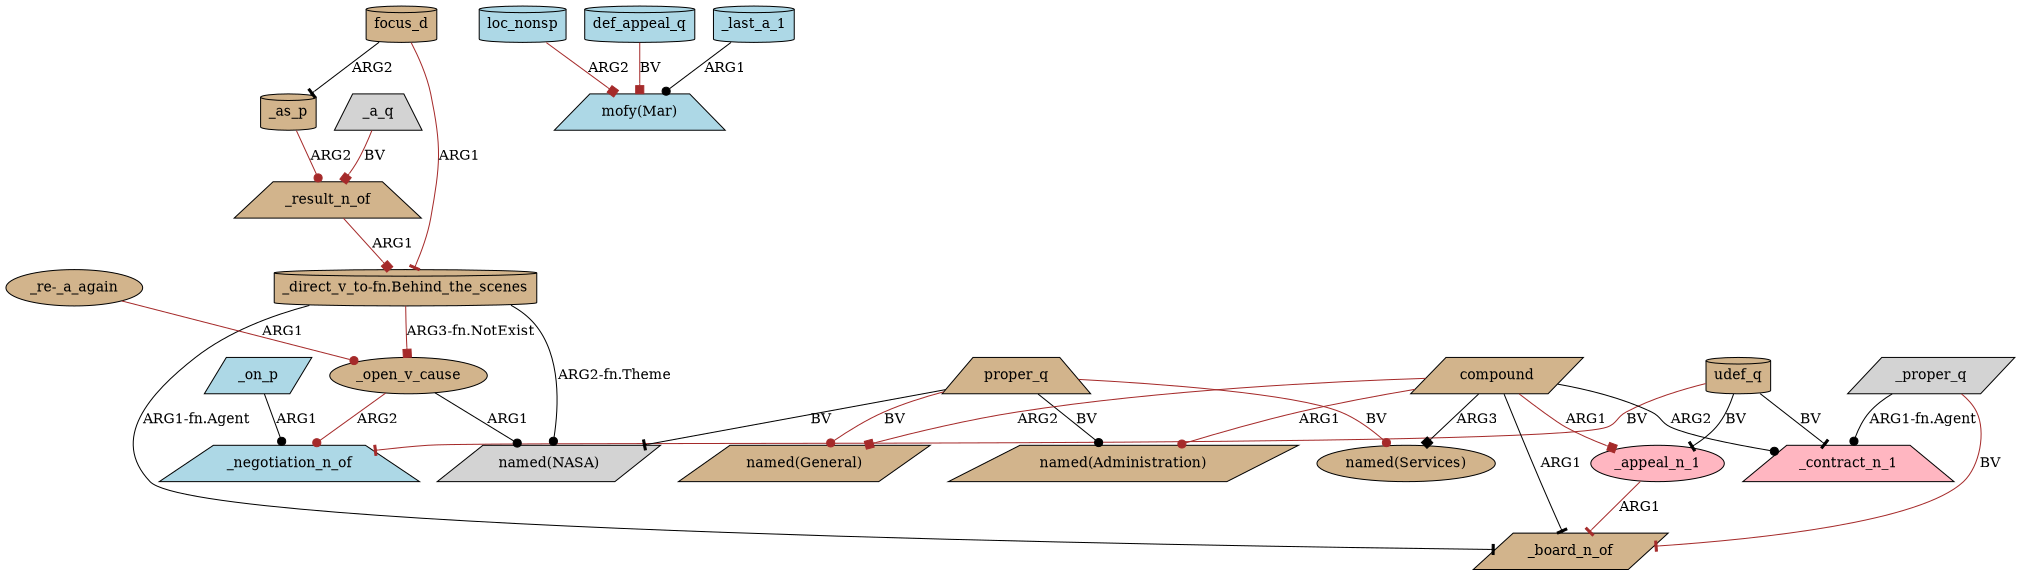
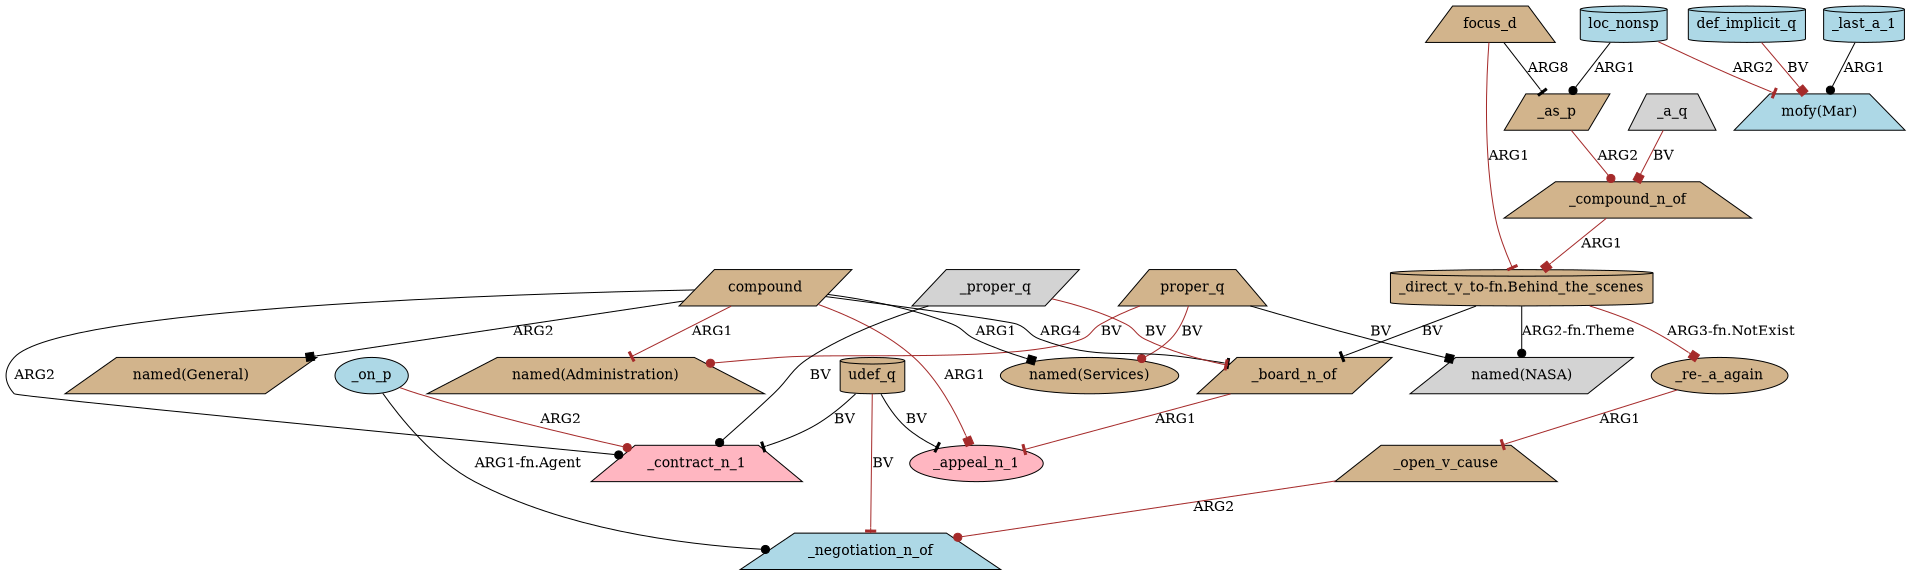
(401, 24) -> (1490, 24)
(640, 24) -> (1747, 24)
(577, 65) -> (1714, 68)
none -> (1593, 65)
(373, 68) -> (1549, 68)
(288, 112) -> (1557, 112)
(328, 200) -> (1628, 200)
(224, 327) -> (1591, 417)
(406, 327) -> (1641, 325)
(258, 376) -> (372, 376)
(409, 376) -> (1446, 463)
(1149, 396) -> (500, 328)
(887, 411) -> none
(1299, 412) -> (683, 331)
(474, 417) -> none
(797, 417) -> (1347, 333)
(1067, 417) -> (932, 355)
(196, 420) -> (1432, 332)
(297, 420) -> (528, 463)
none -> (511, 420)
(1477, 420) -> (996, 332)
(1923, 420) -> (820, 376)
(1123, 463) -> (596, 376)
(1561, 463) -> (1061, 332)
(1616, 505) -> (1129, 421)
